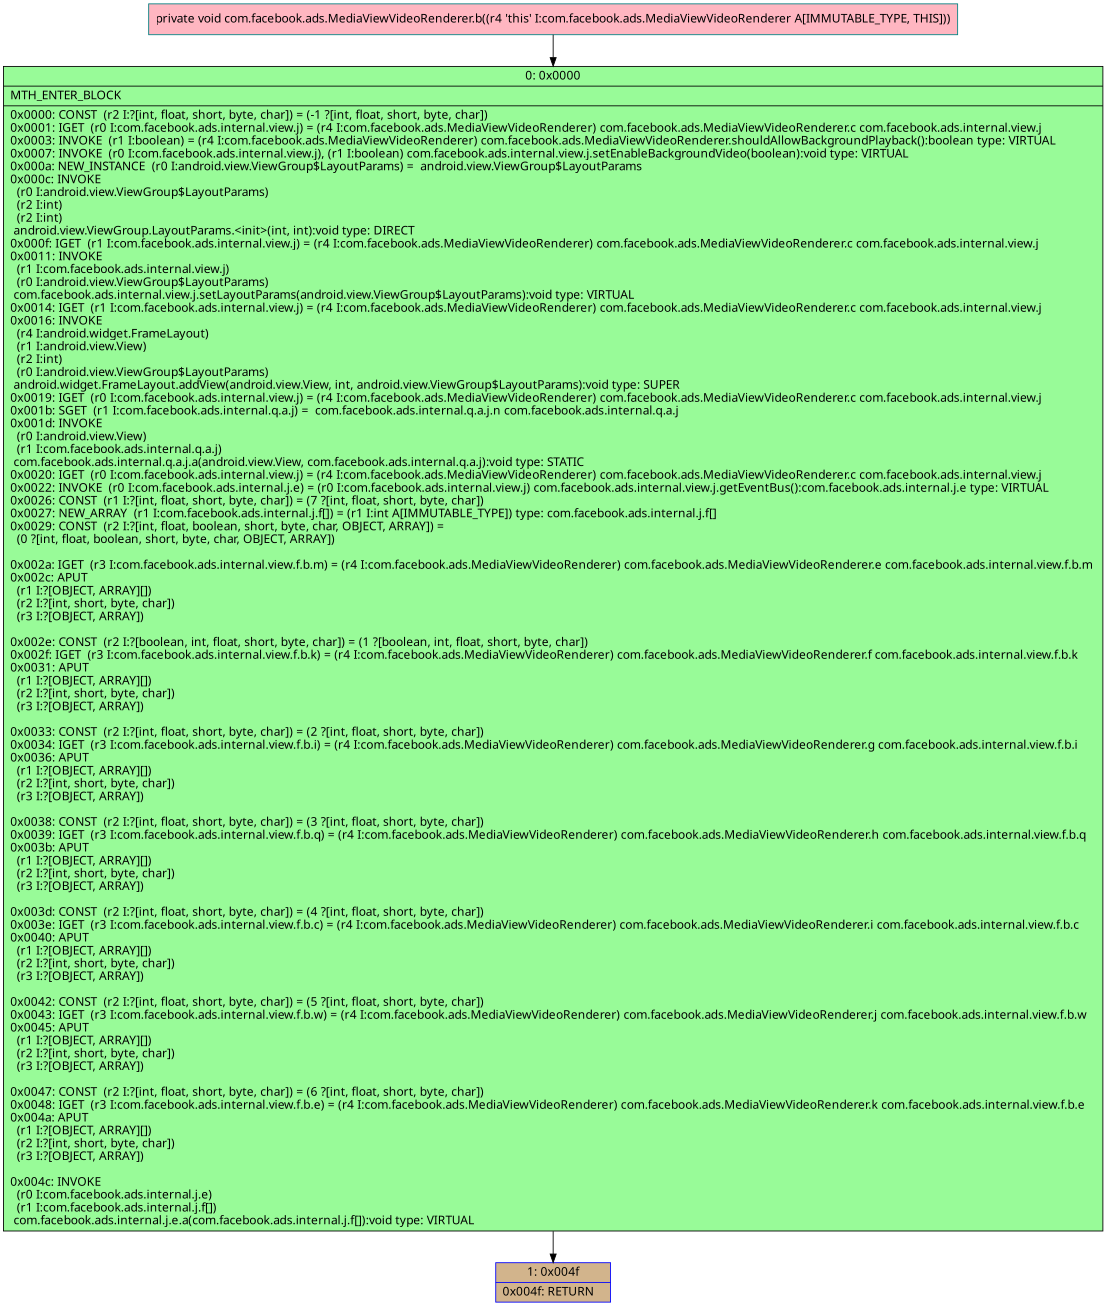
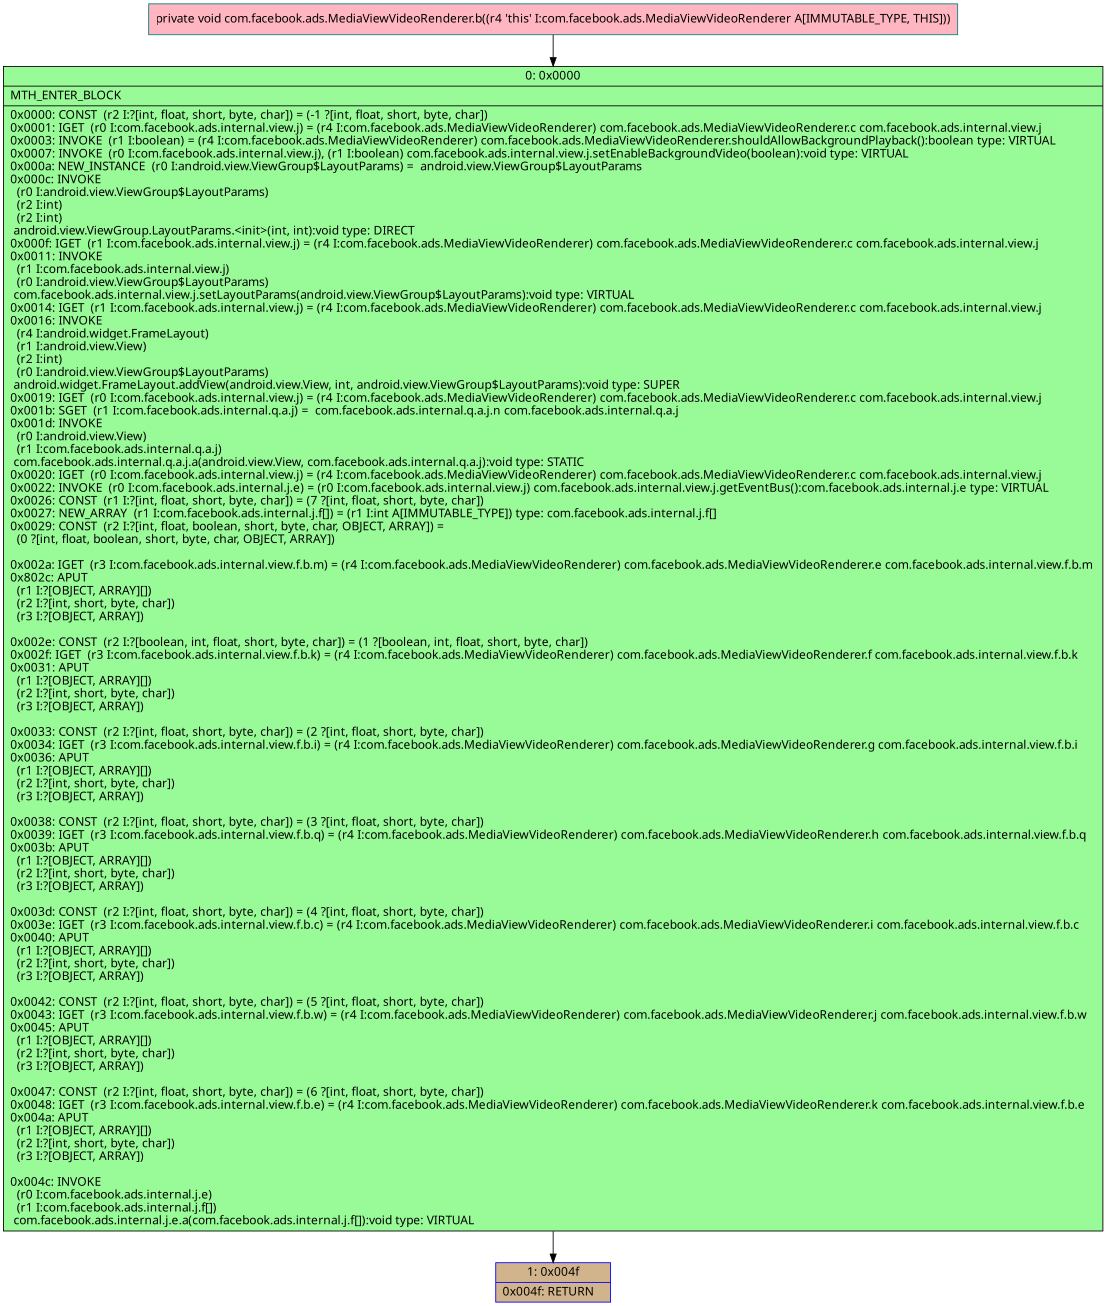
(52, 578) -> (52, 578)
